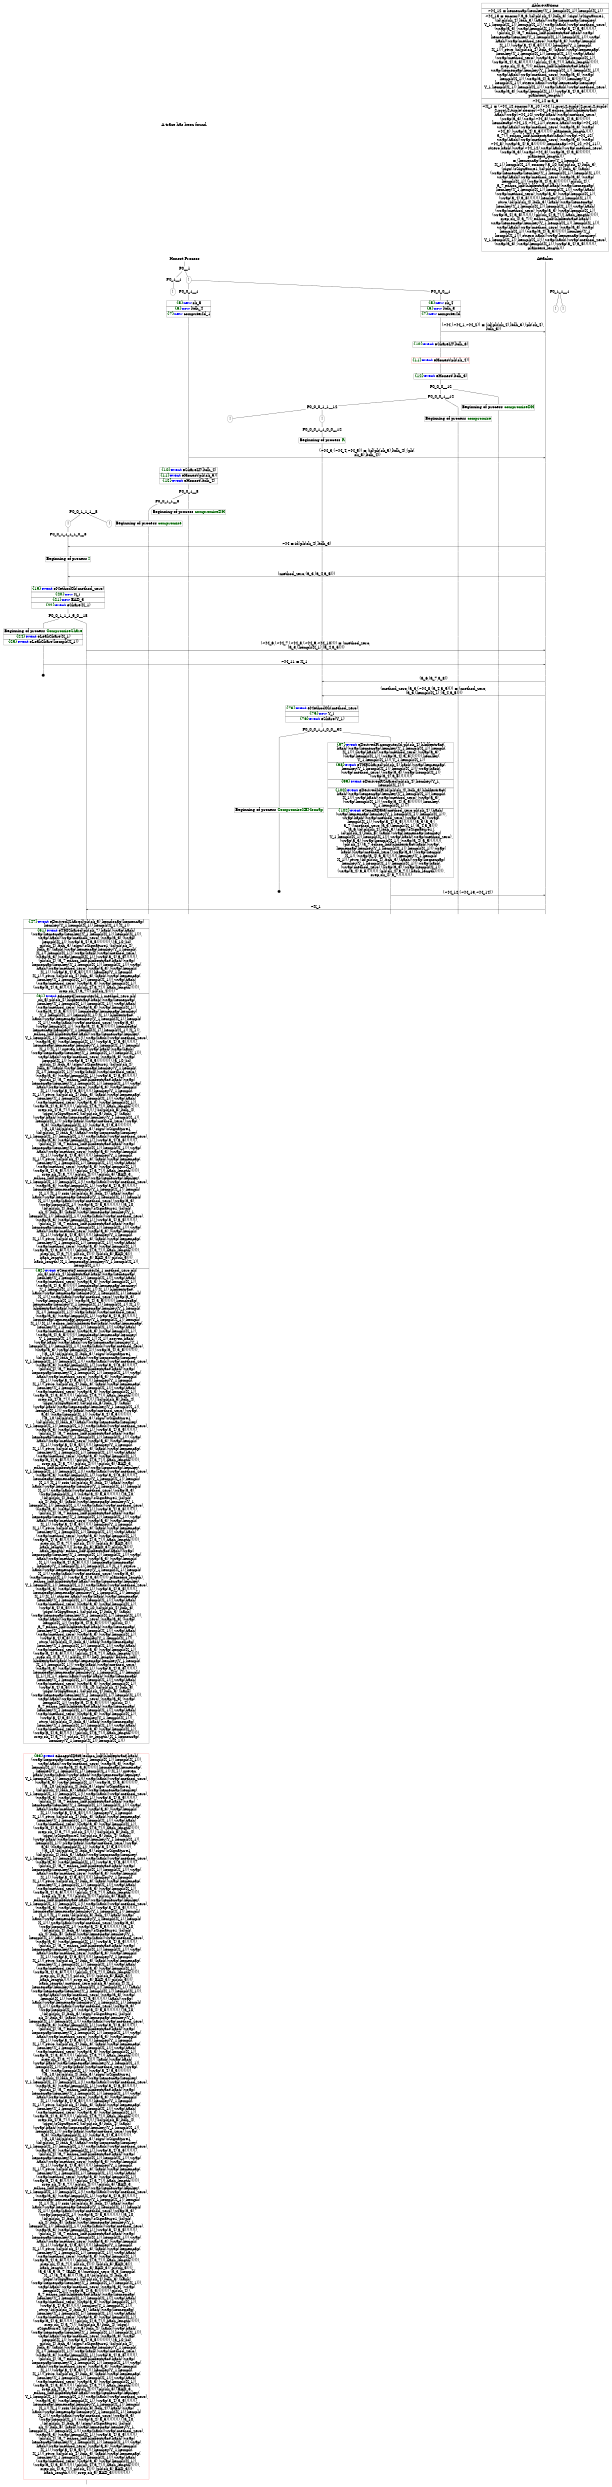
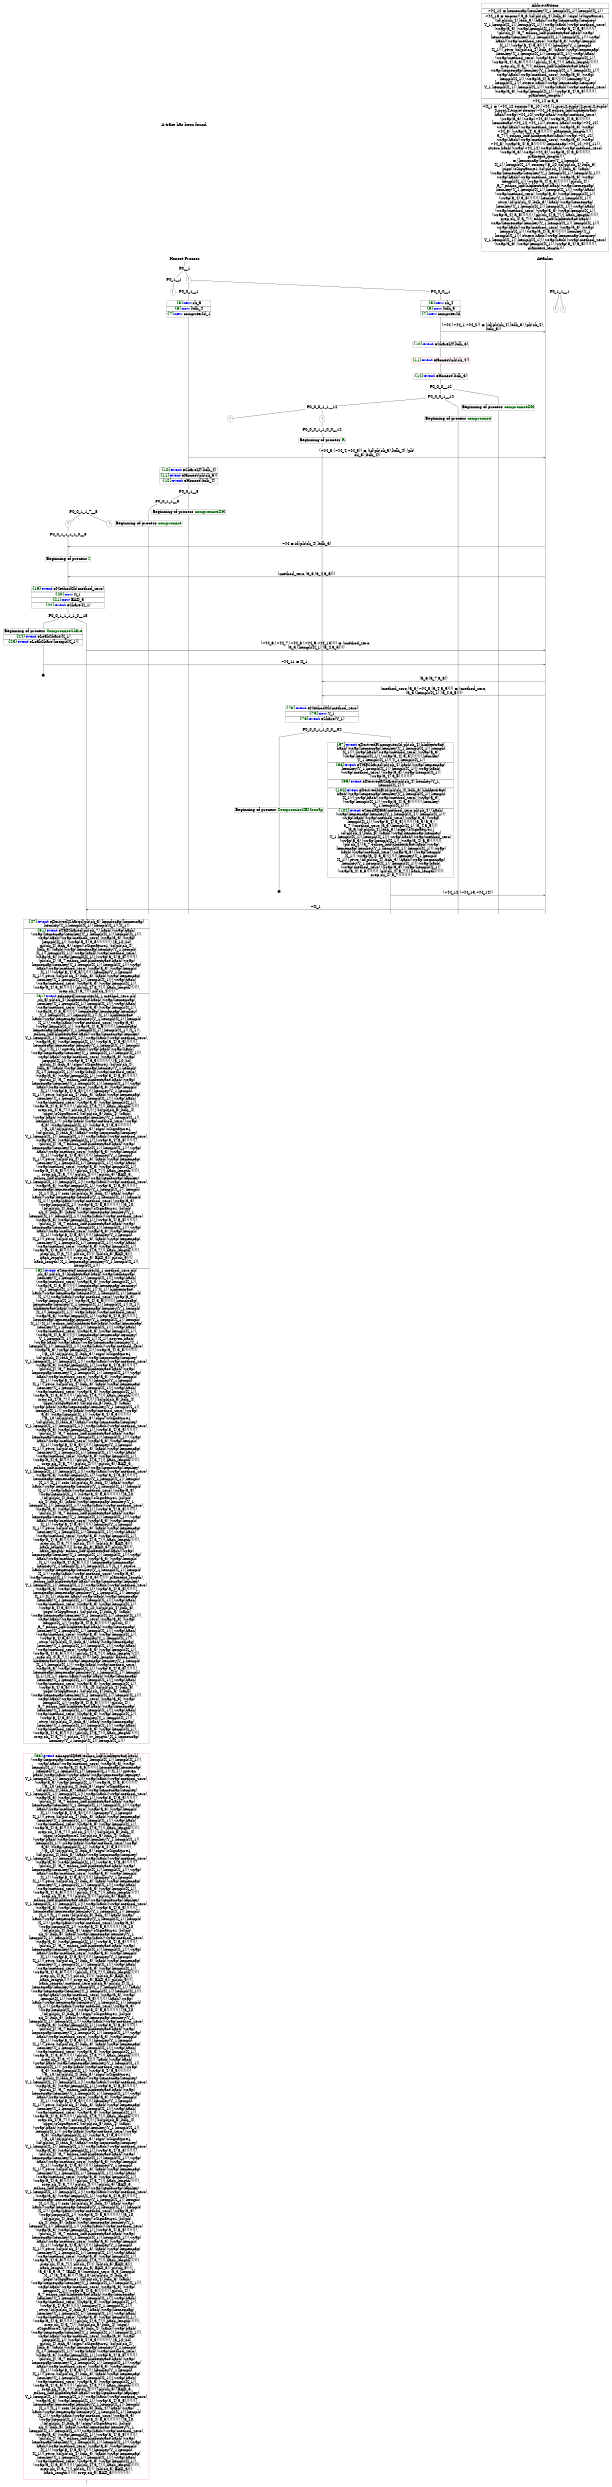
(83, 512) -> (83, 512)
(68, 616) -> (68, 616)
